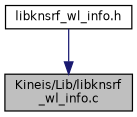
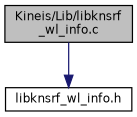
(69, 45) -> (69, 59)
